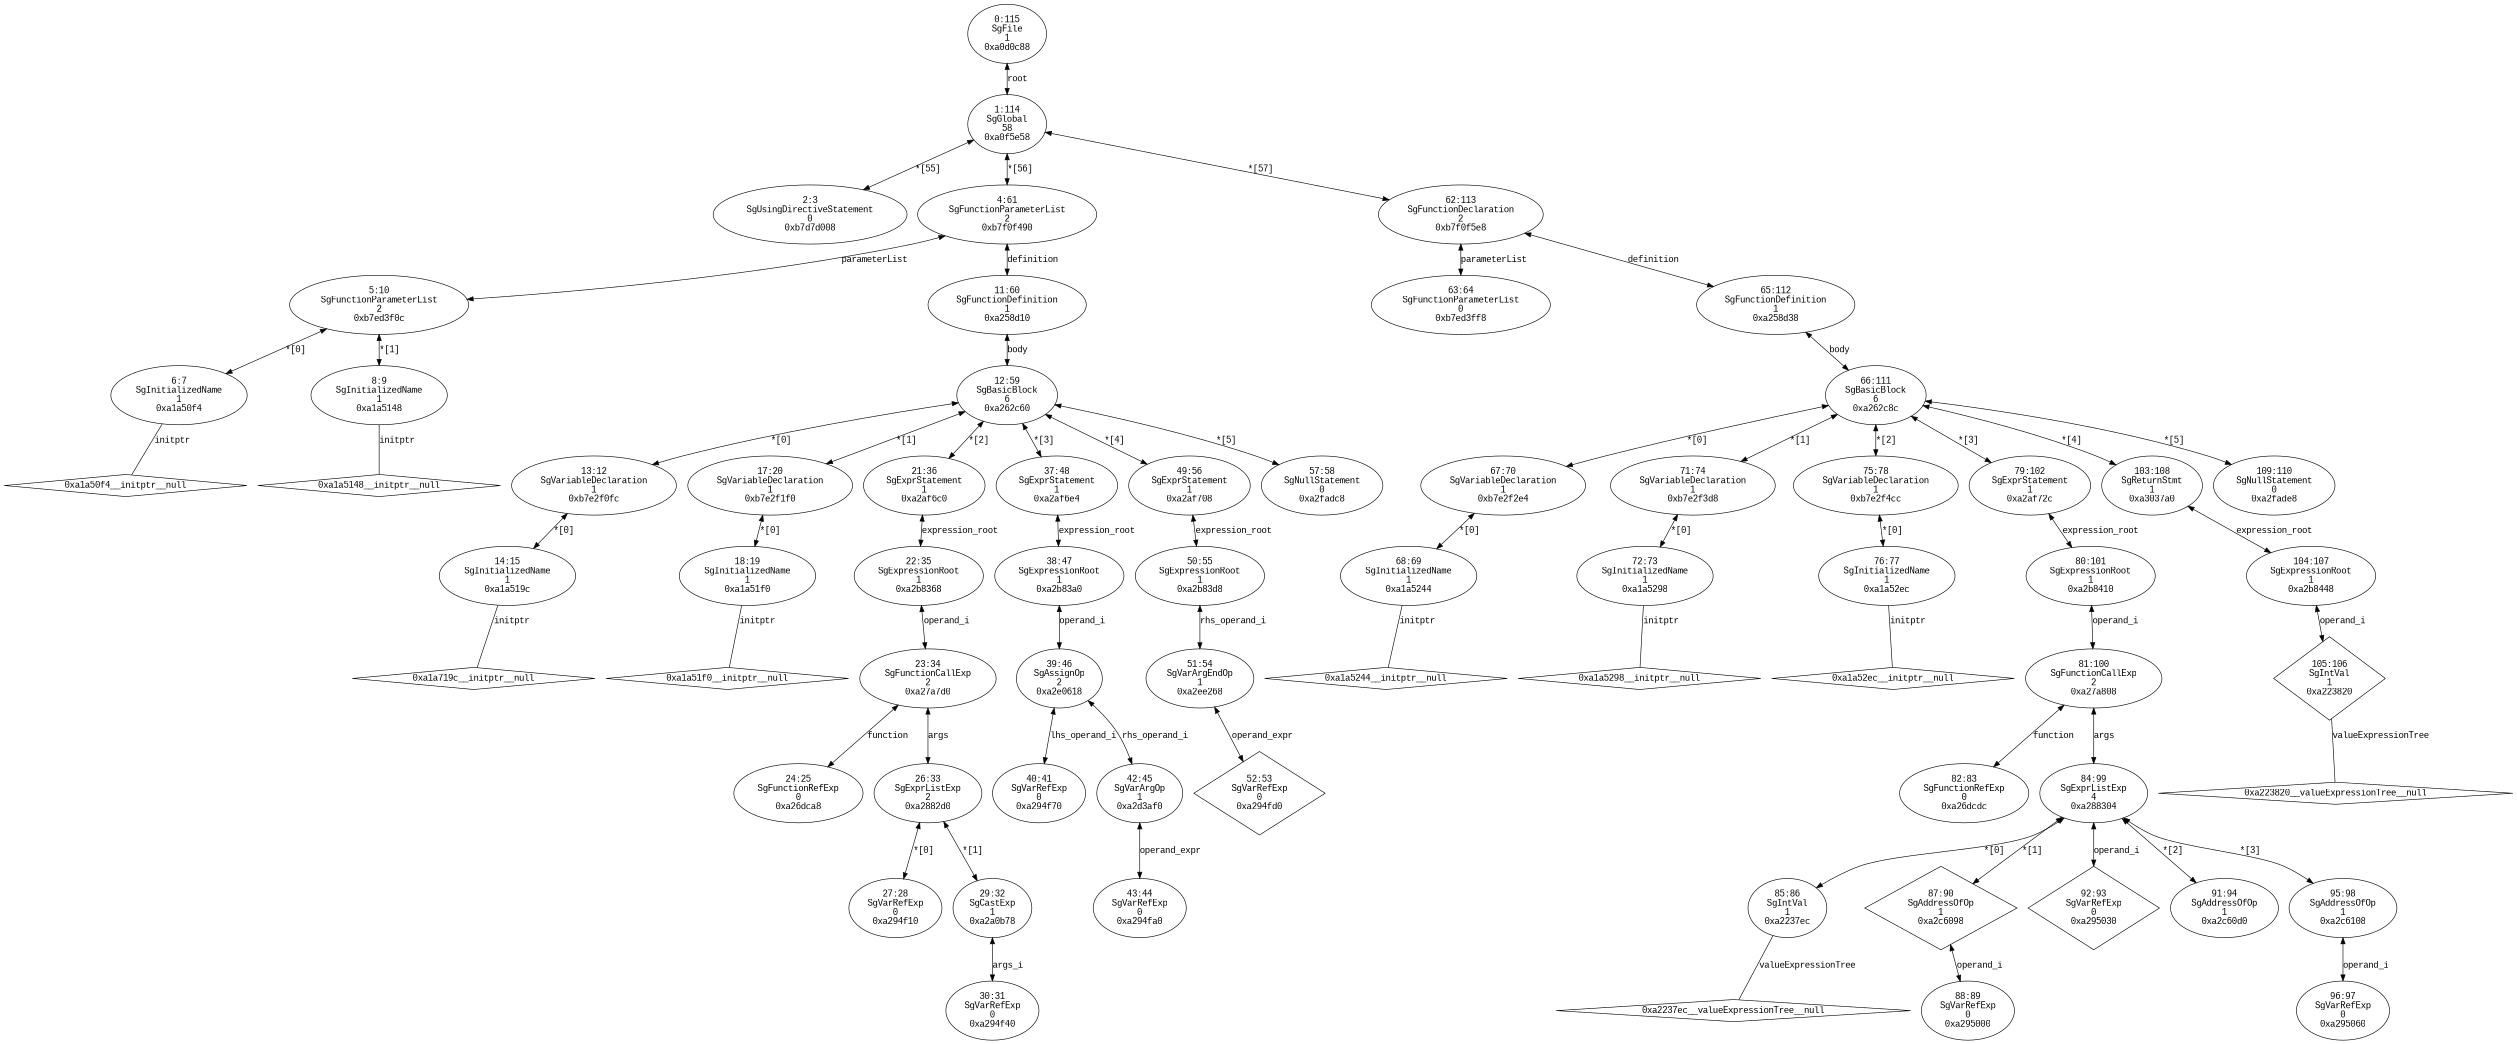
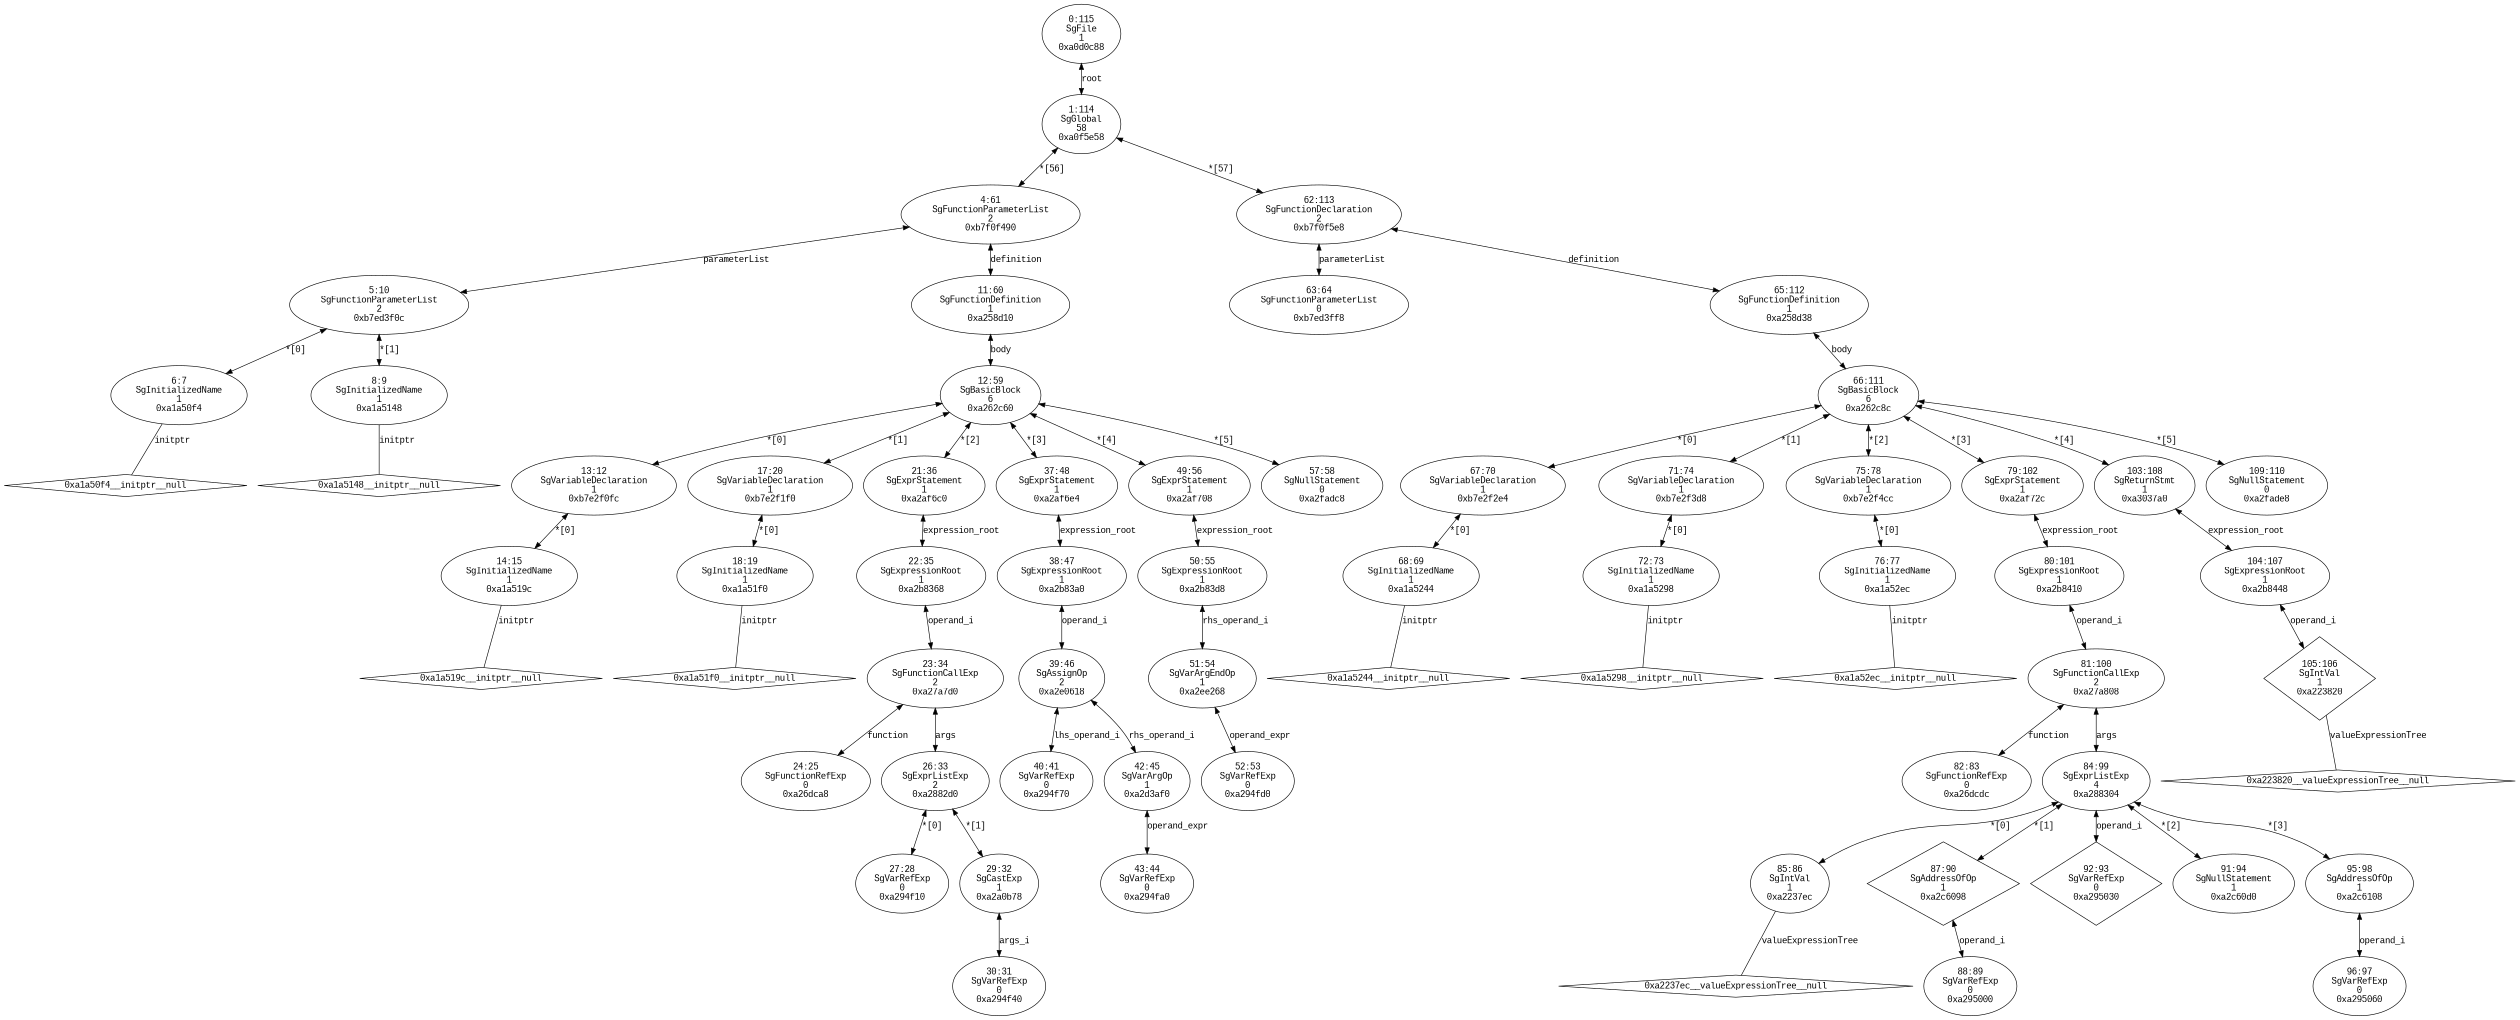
(810, 214) -> none
(474, 678) -> (481, 678)
(1259, 793) -> (1248, 781)
(2224, 908) -> (2234, 884)
